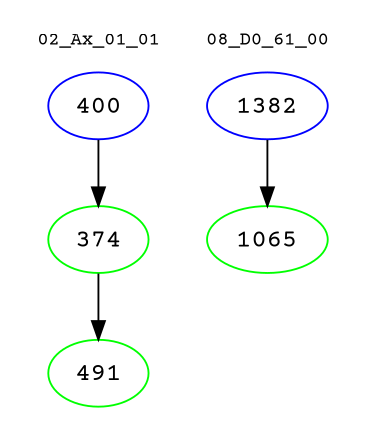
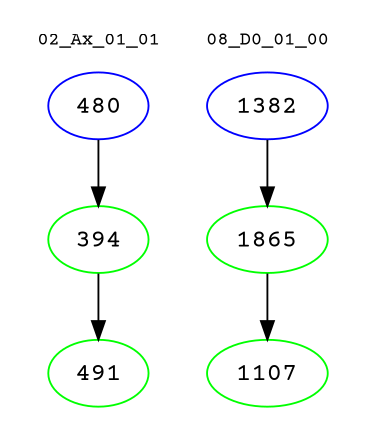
(268, 40) -> (268, 40)
(98, 106) -> (98, 106)
(98, 240) -> (98, 240)
(267, 240) -> (267, 240)
none -> (267, 373)
